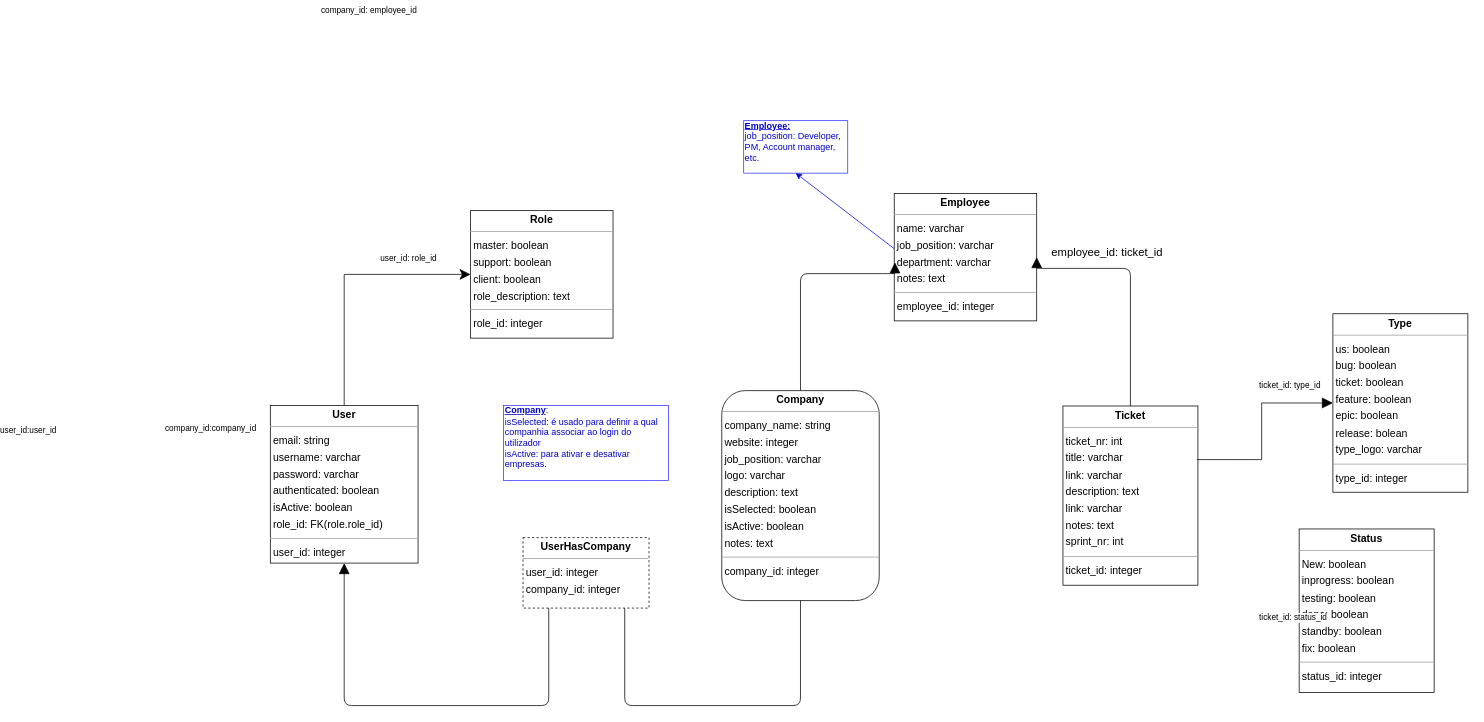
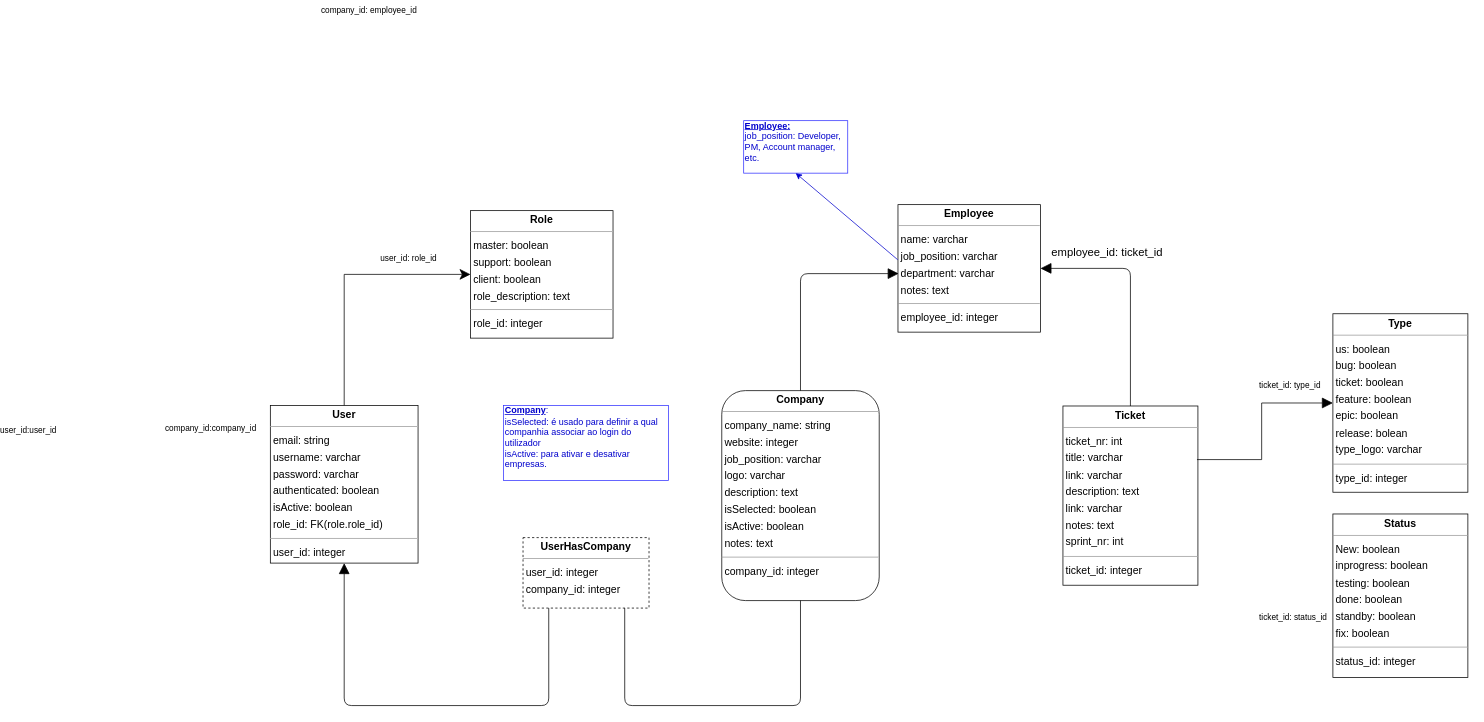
(966, 257) -> (969, 268)
(1367, 611) -> (1401, 596)
